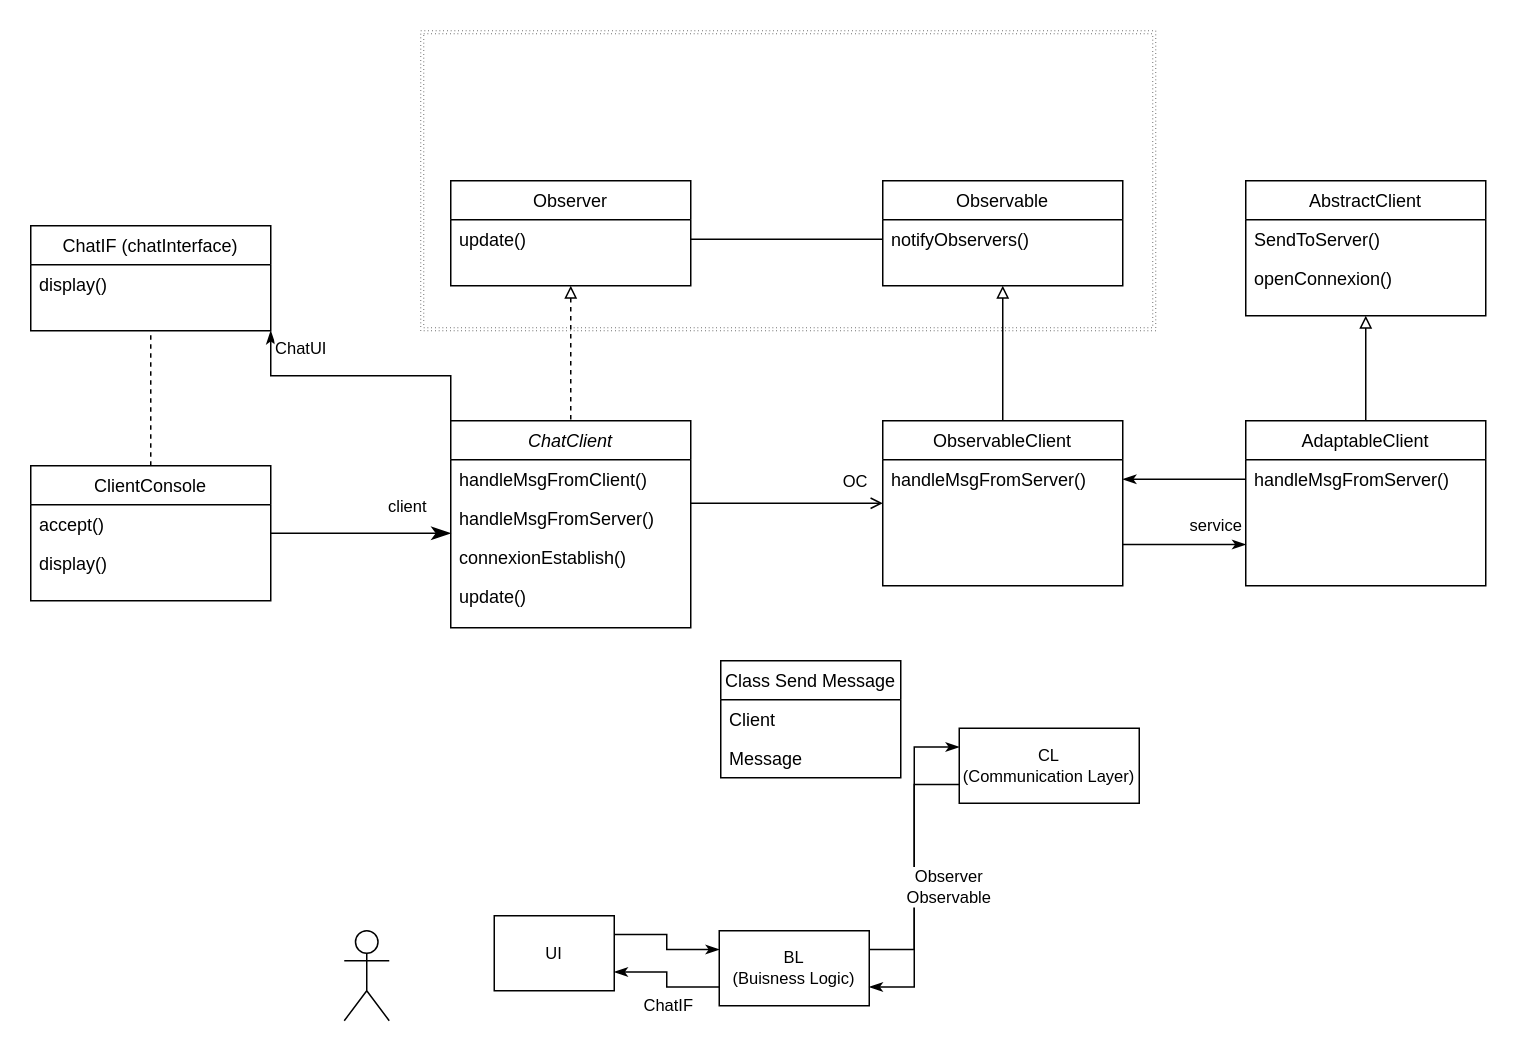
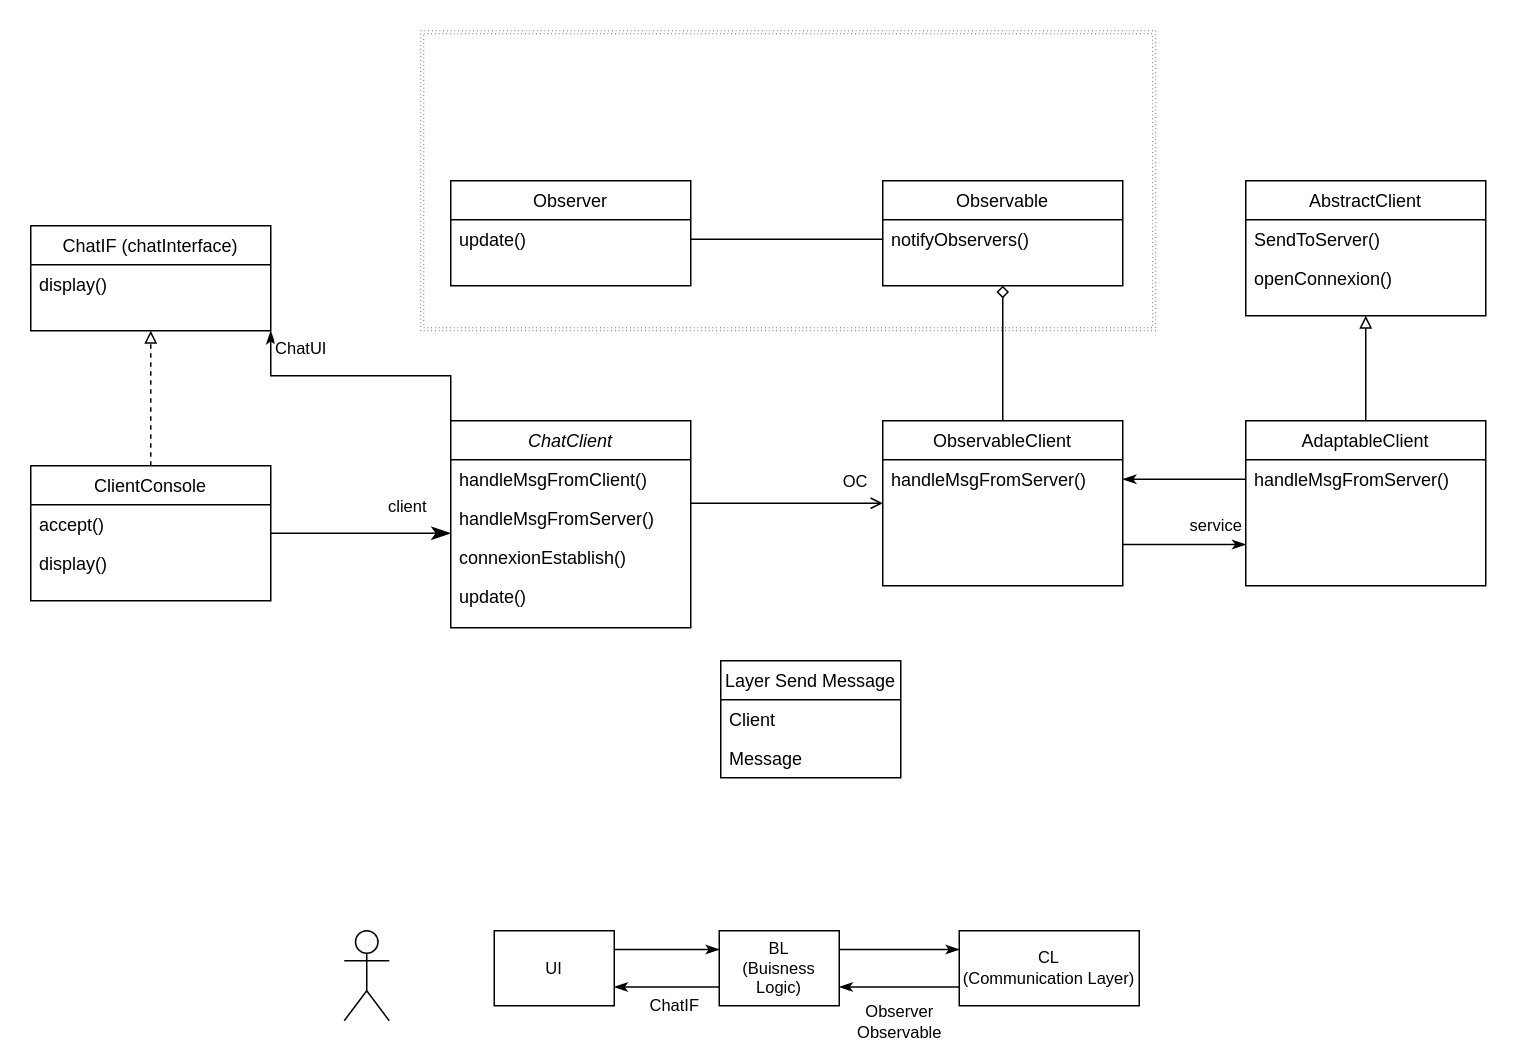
(1003, 299) -> (1003, 299)
(151, 339) -> (151, 344)
(571, 359) -> none
(810, 681) -> (810, 681)
(1049, 766) -> (1049, 968)
(554, 953) -> (554, 968)
(794, 968) -> (779, 968)
